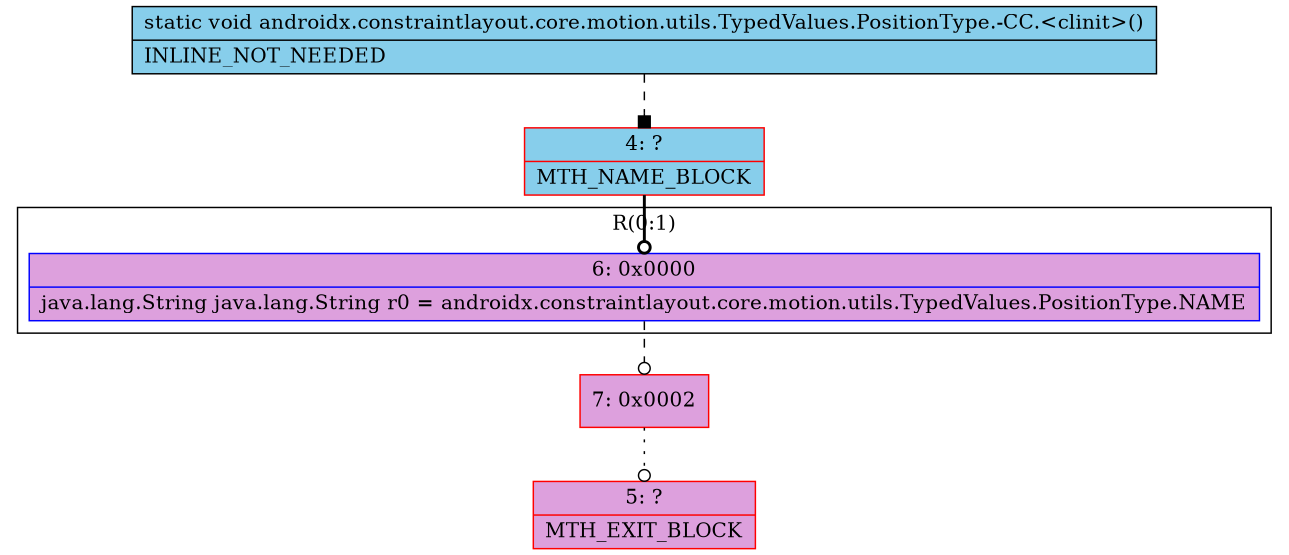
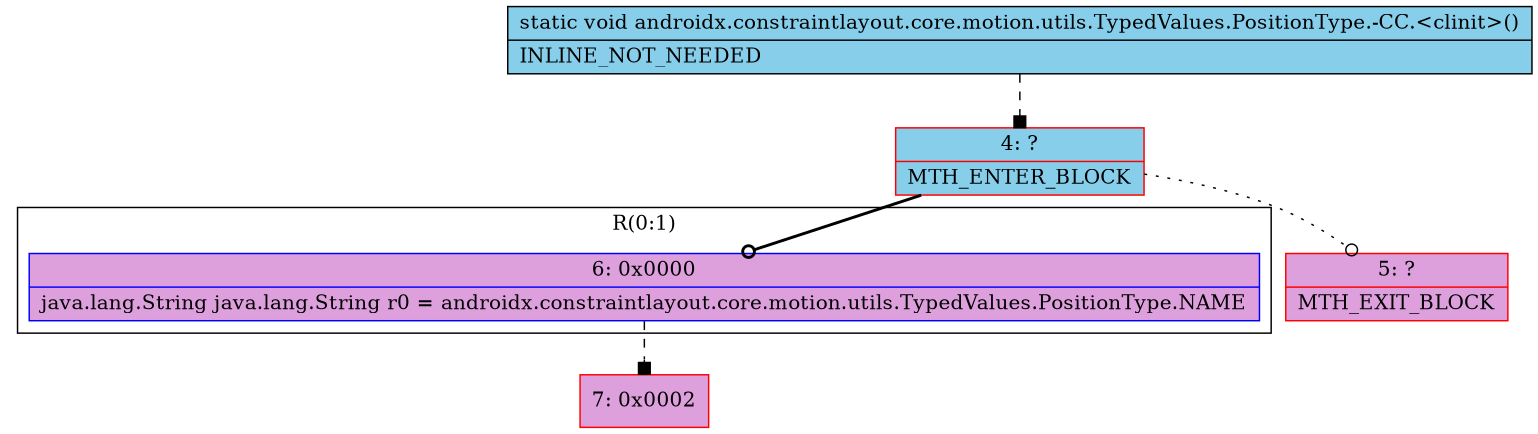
(644, 178) -> (1020, 178)
(644, 343) -> (644, 342)
(644, 448) -> (1250, 198)
